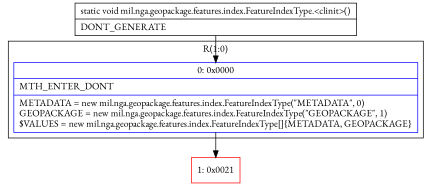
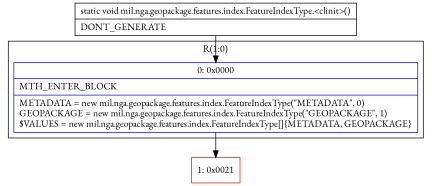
(67, 86) -> (68, 86)
